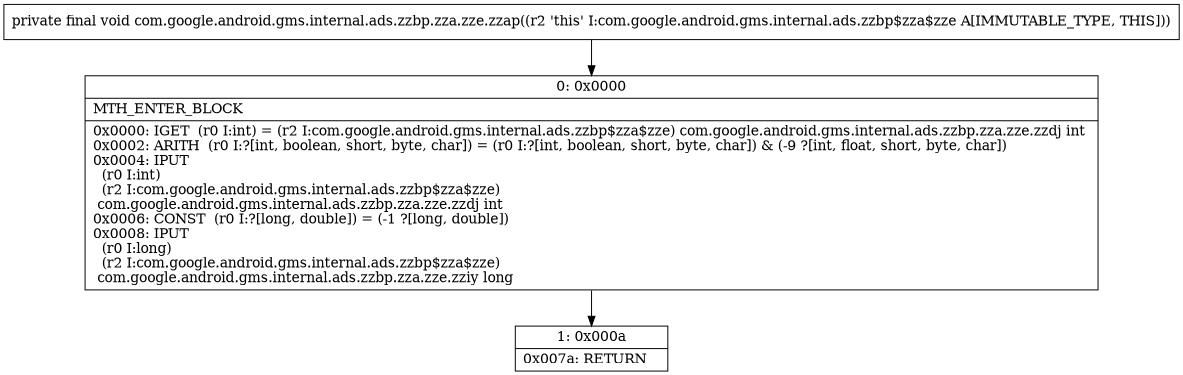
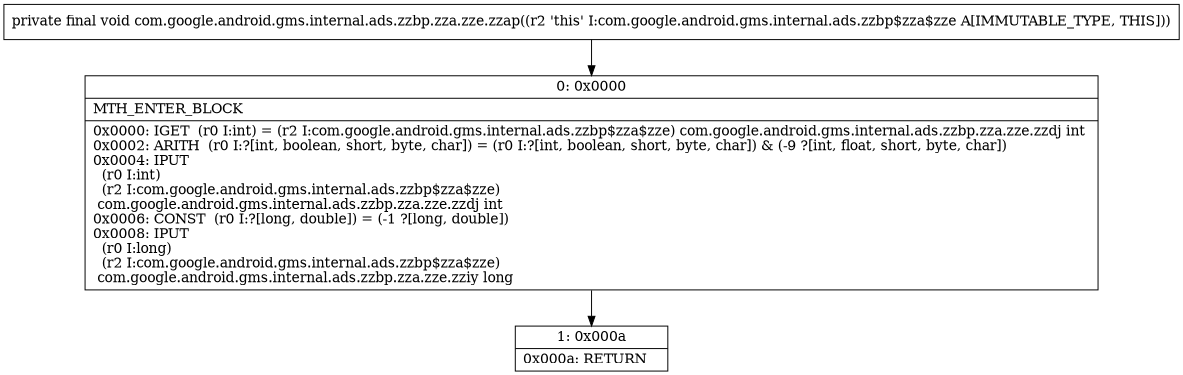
(592, 359) -> (592, 359)
